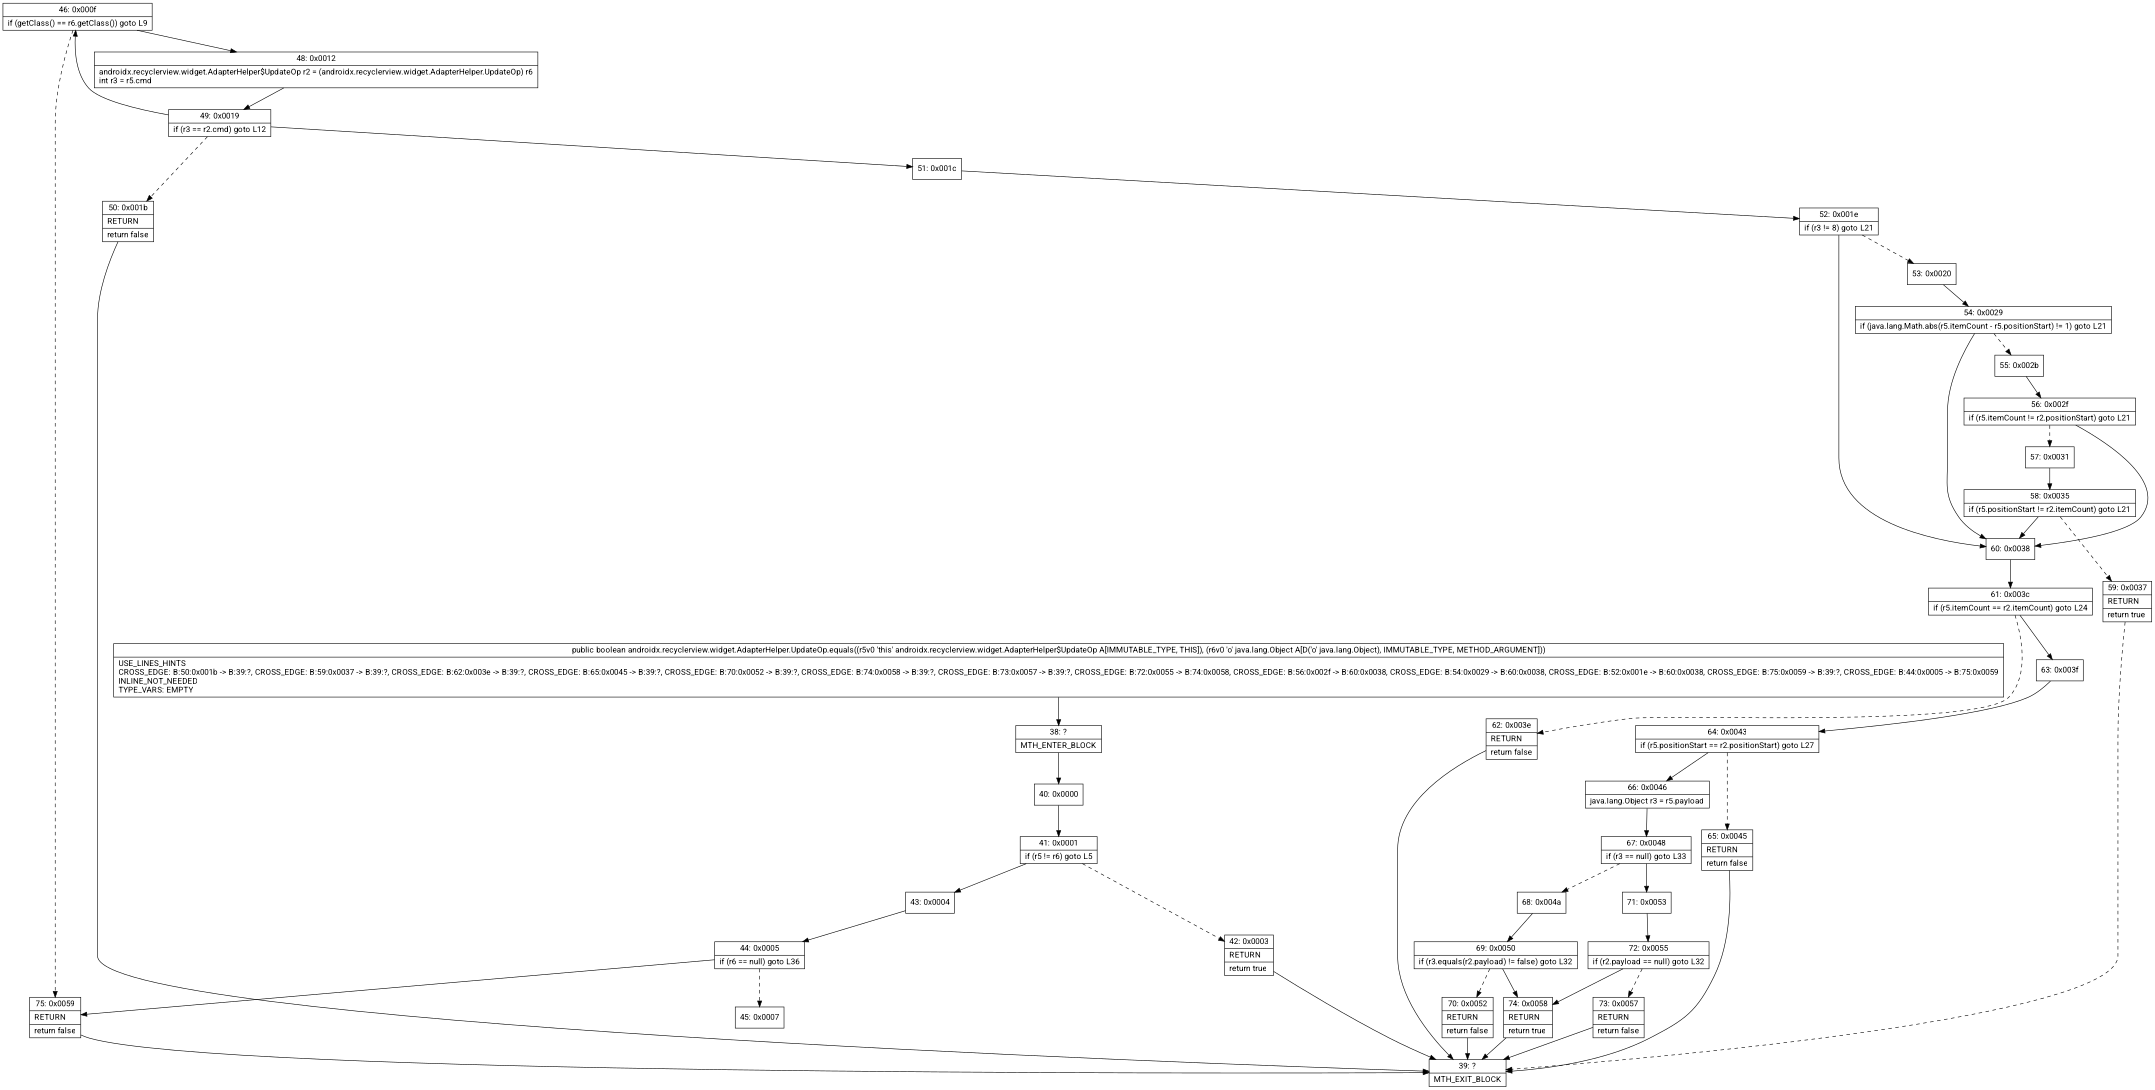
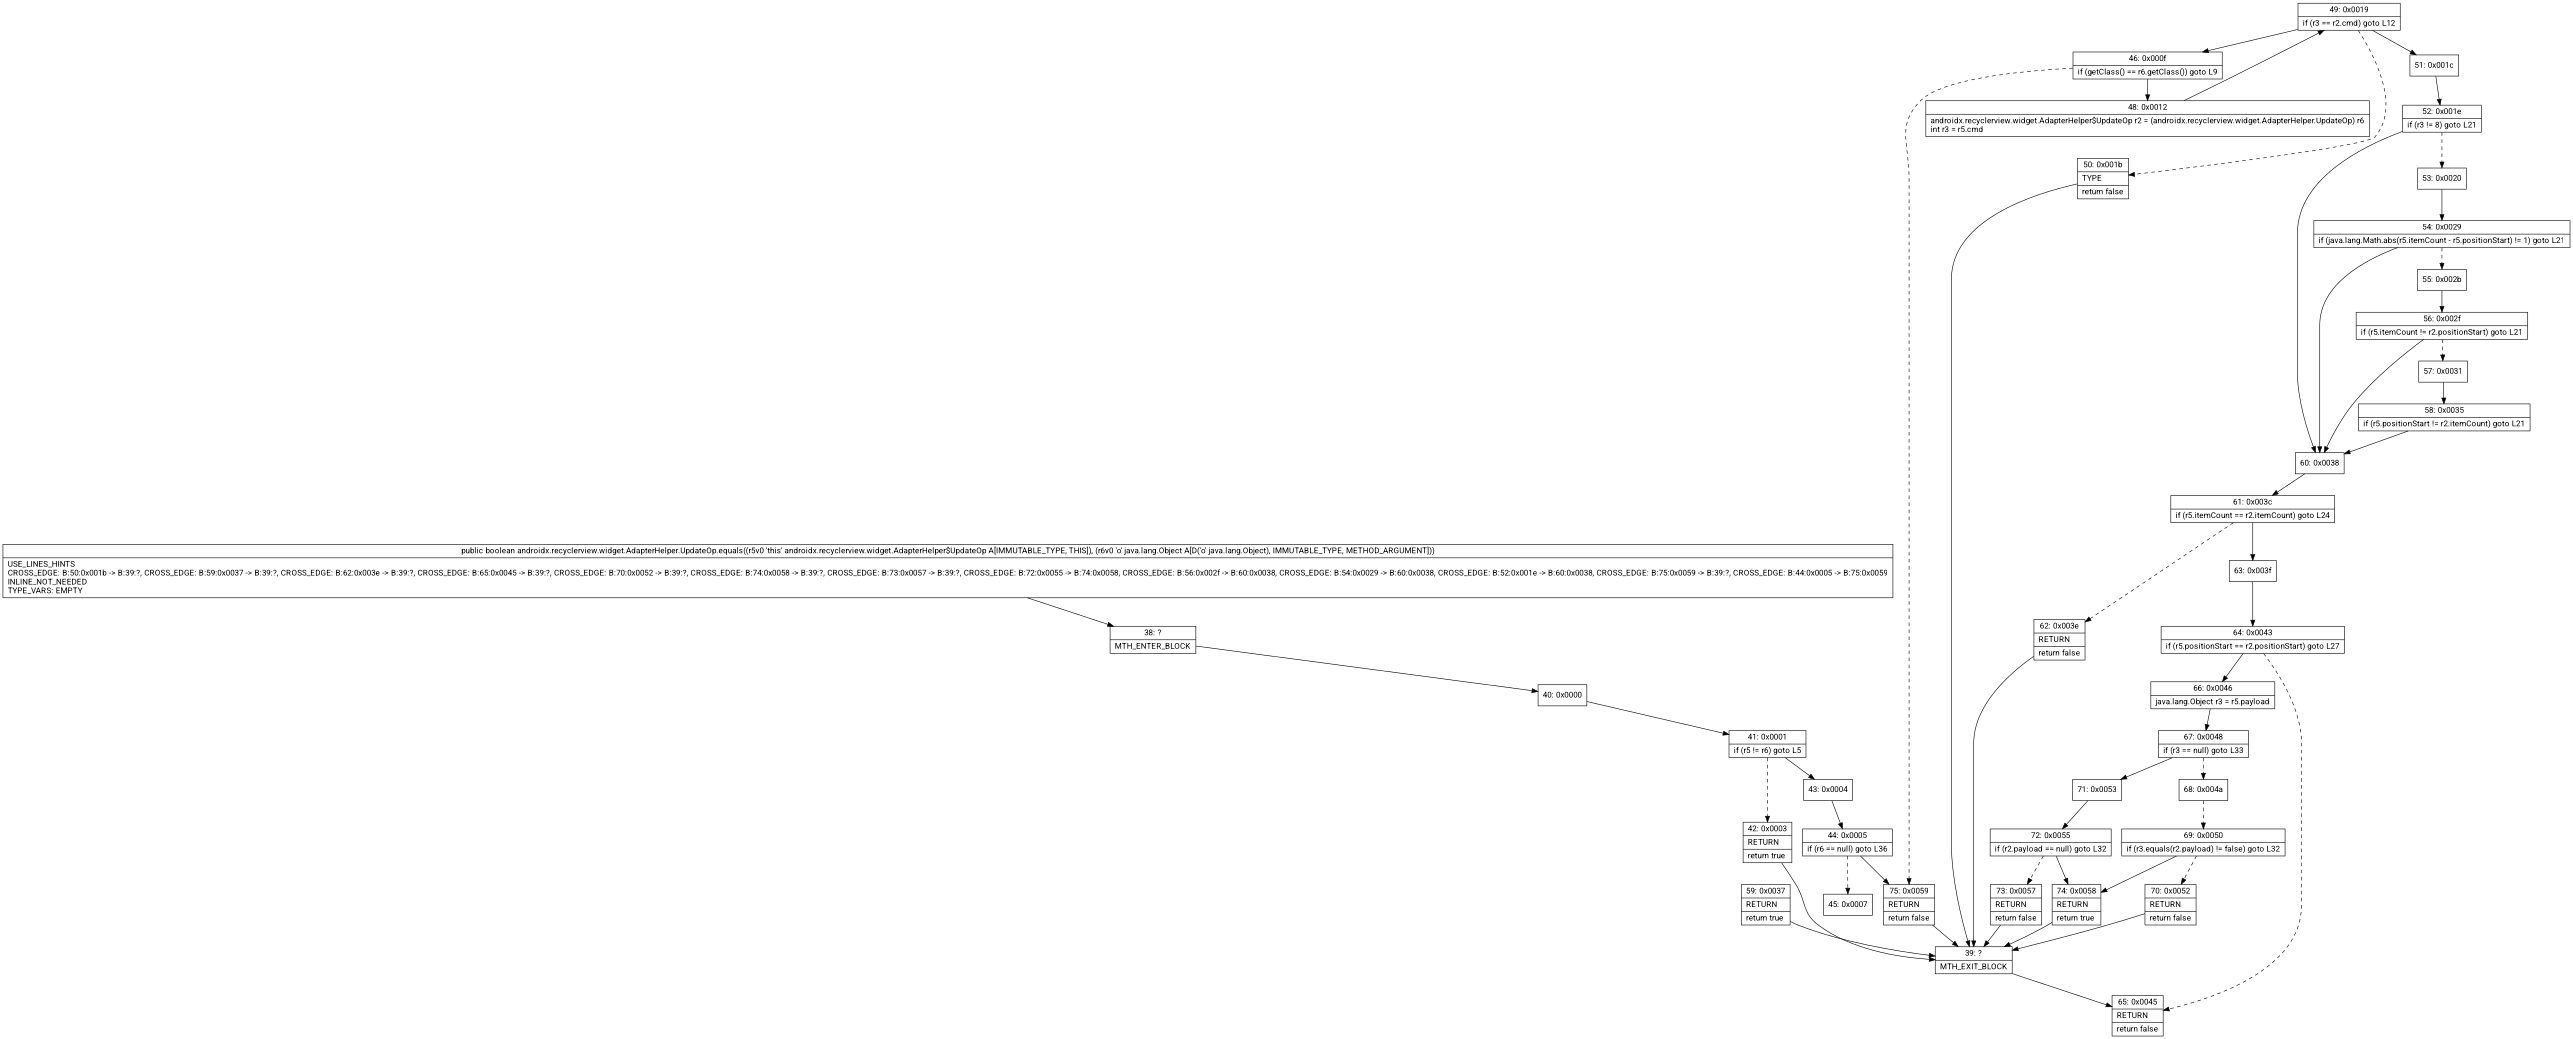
(123, 221) -> (2092, 178)
(2084, 547) -> none
(1522, 925) -> (2203, 812)
(1987, 1011) -> (1869, 945)
(1675, 1024) -> (2059, 989)
